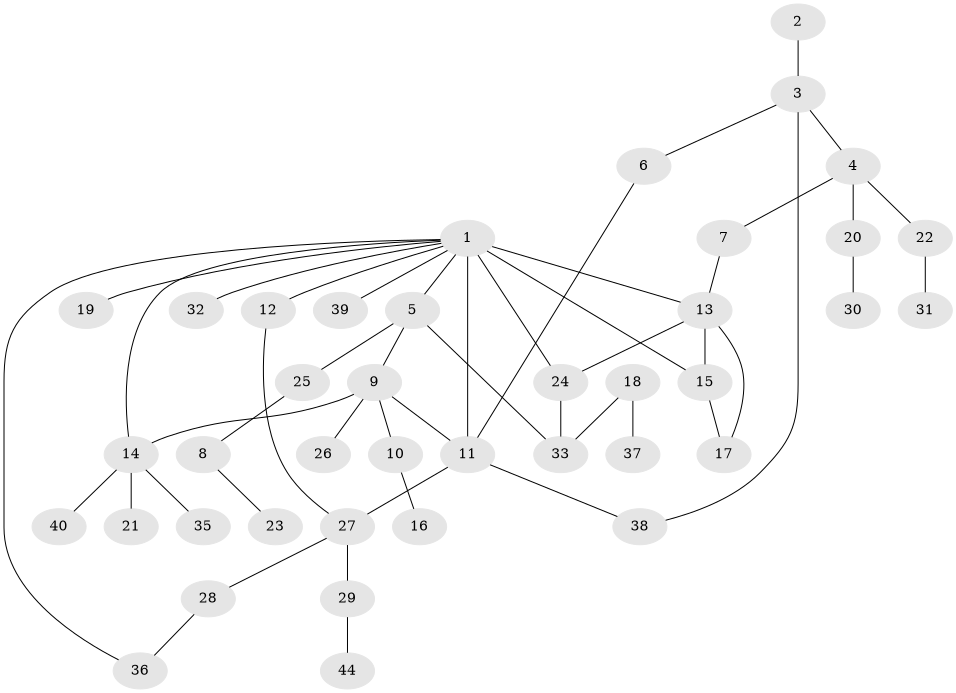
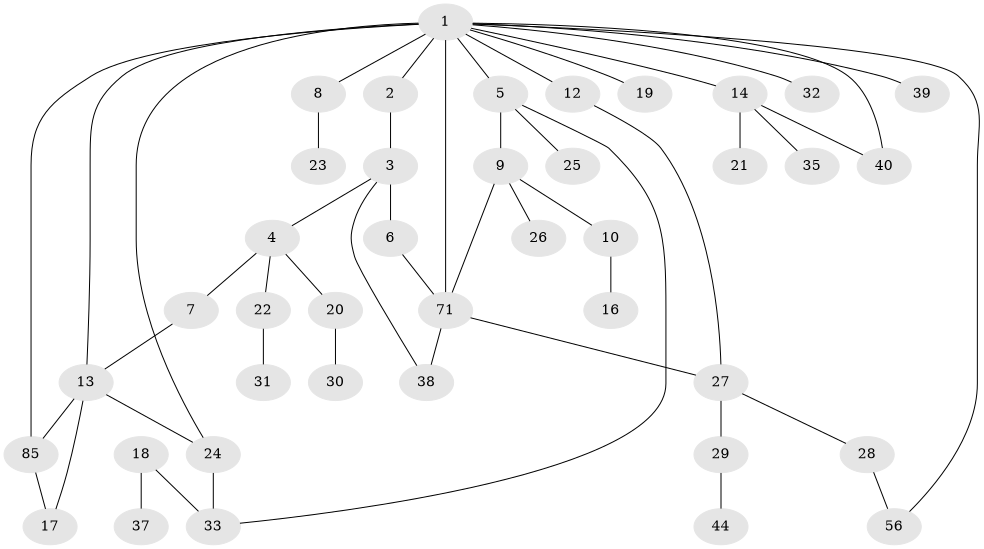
none -> (704, 37)
none -> (418, 58)
(705, 383) -> (31, 455)
(237, 420) -> none
(242, 426) -> (382, 58)
(468, 455) -> (446, 310)
(140, 671) -> (894, 527)
